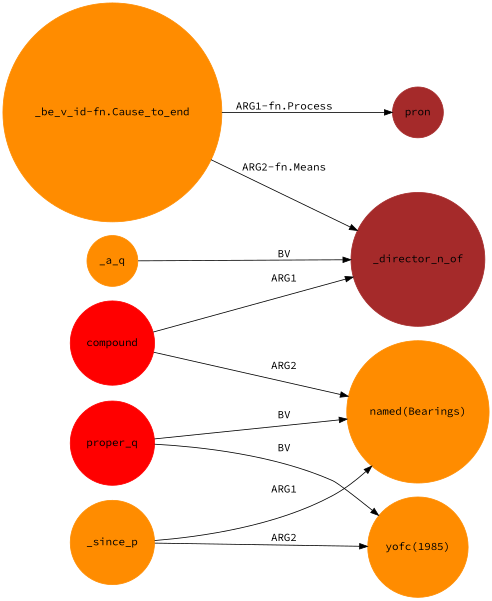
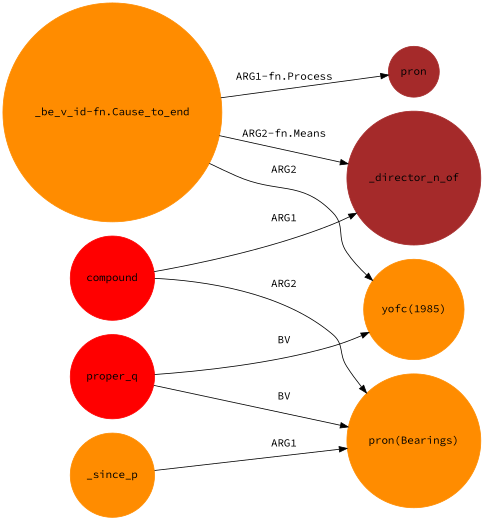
(112, 261) -> none
(418, 412) -> (414, 441)
(257, 545) -> (308, 195)
